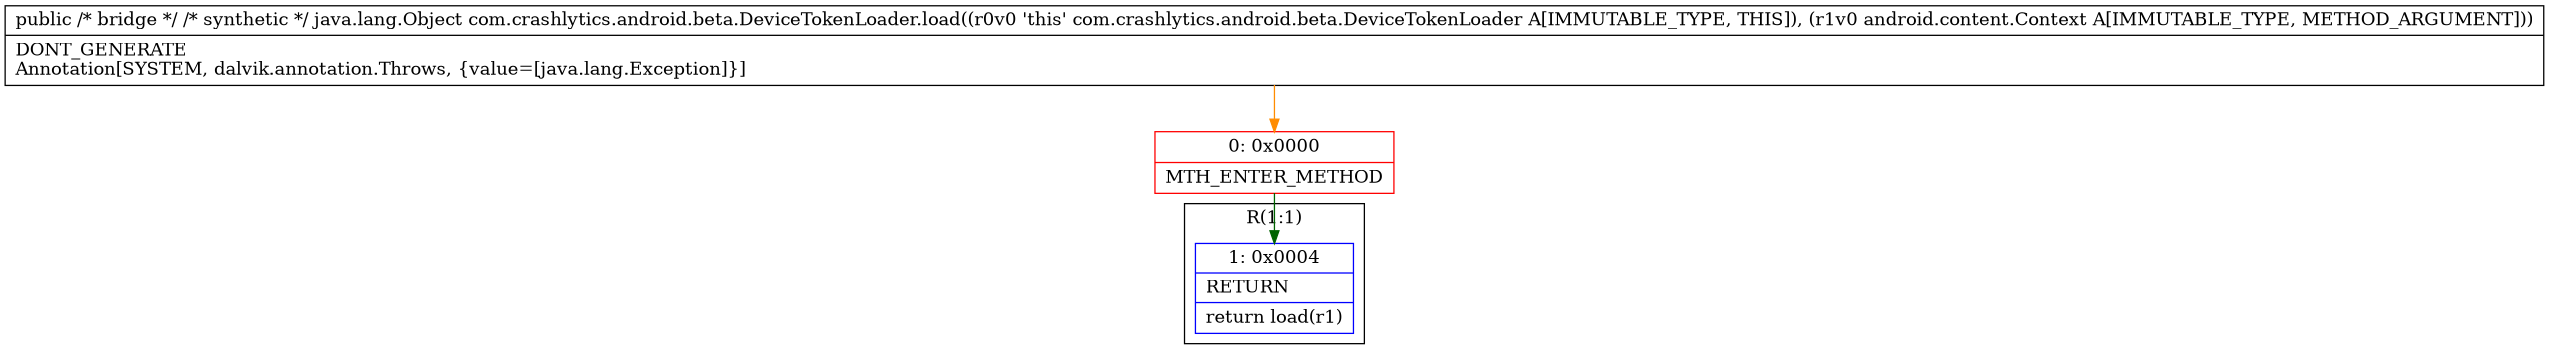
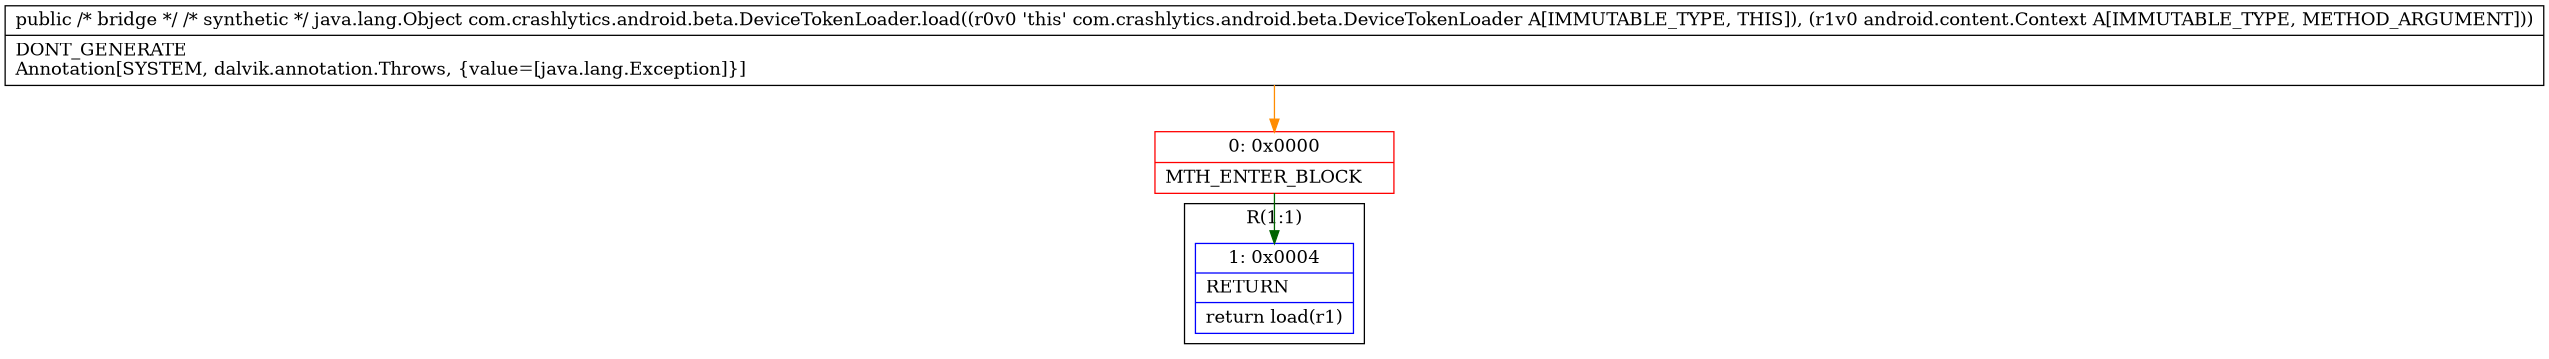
(1274, 177) -> (1264, 177)
